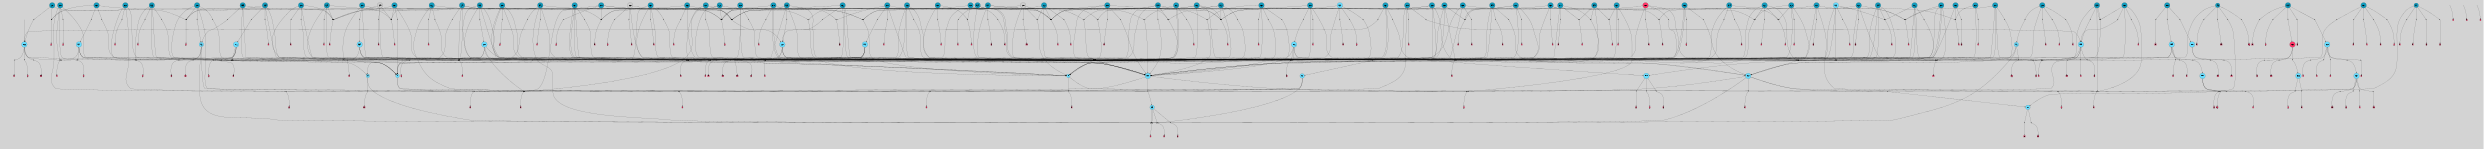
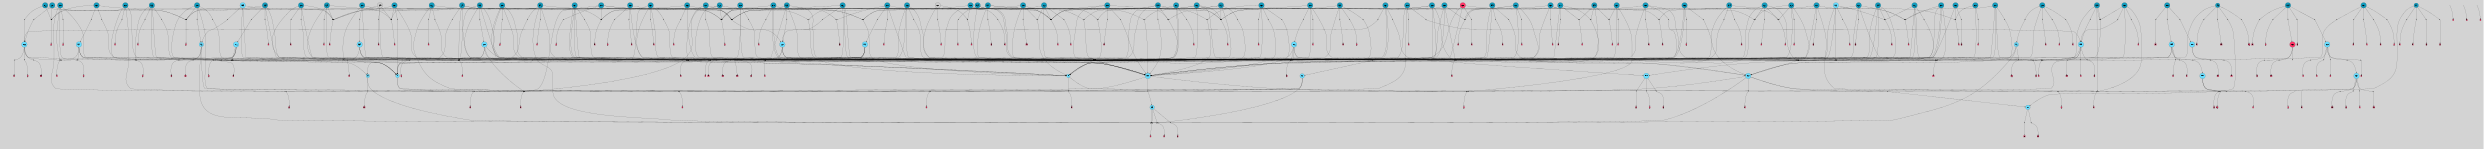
none -> (45, 5)
(243, 5) -> (243, 5)
(630, 5) -> (630, 5)
(938, 5) -> (938, 5)
(1023, 5) -> (1023, 5)
(1340, 5) -> (1340, 5)
(1463, 5) -> (1463, 5)
(1646, 5) -> (1646, 5)
(2298, 76) -> none
